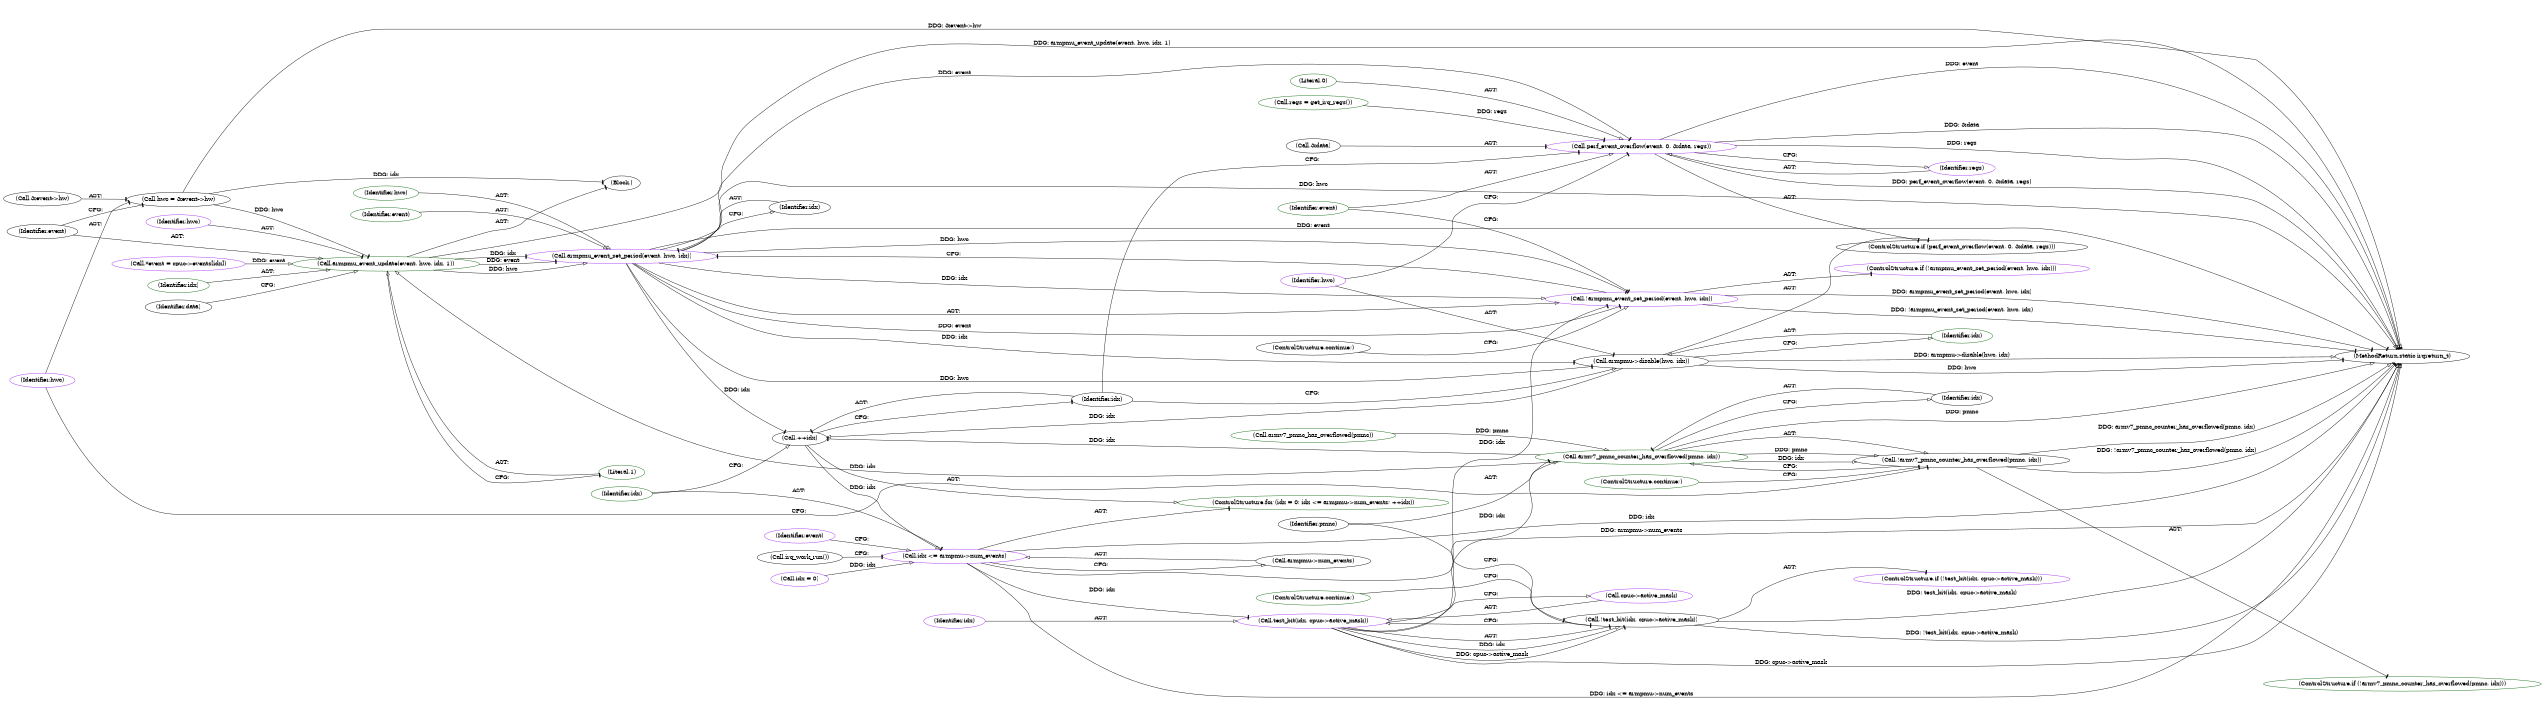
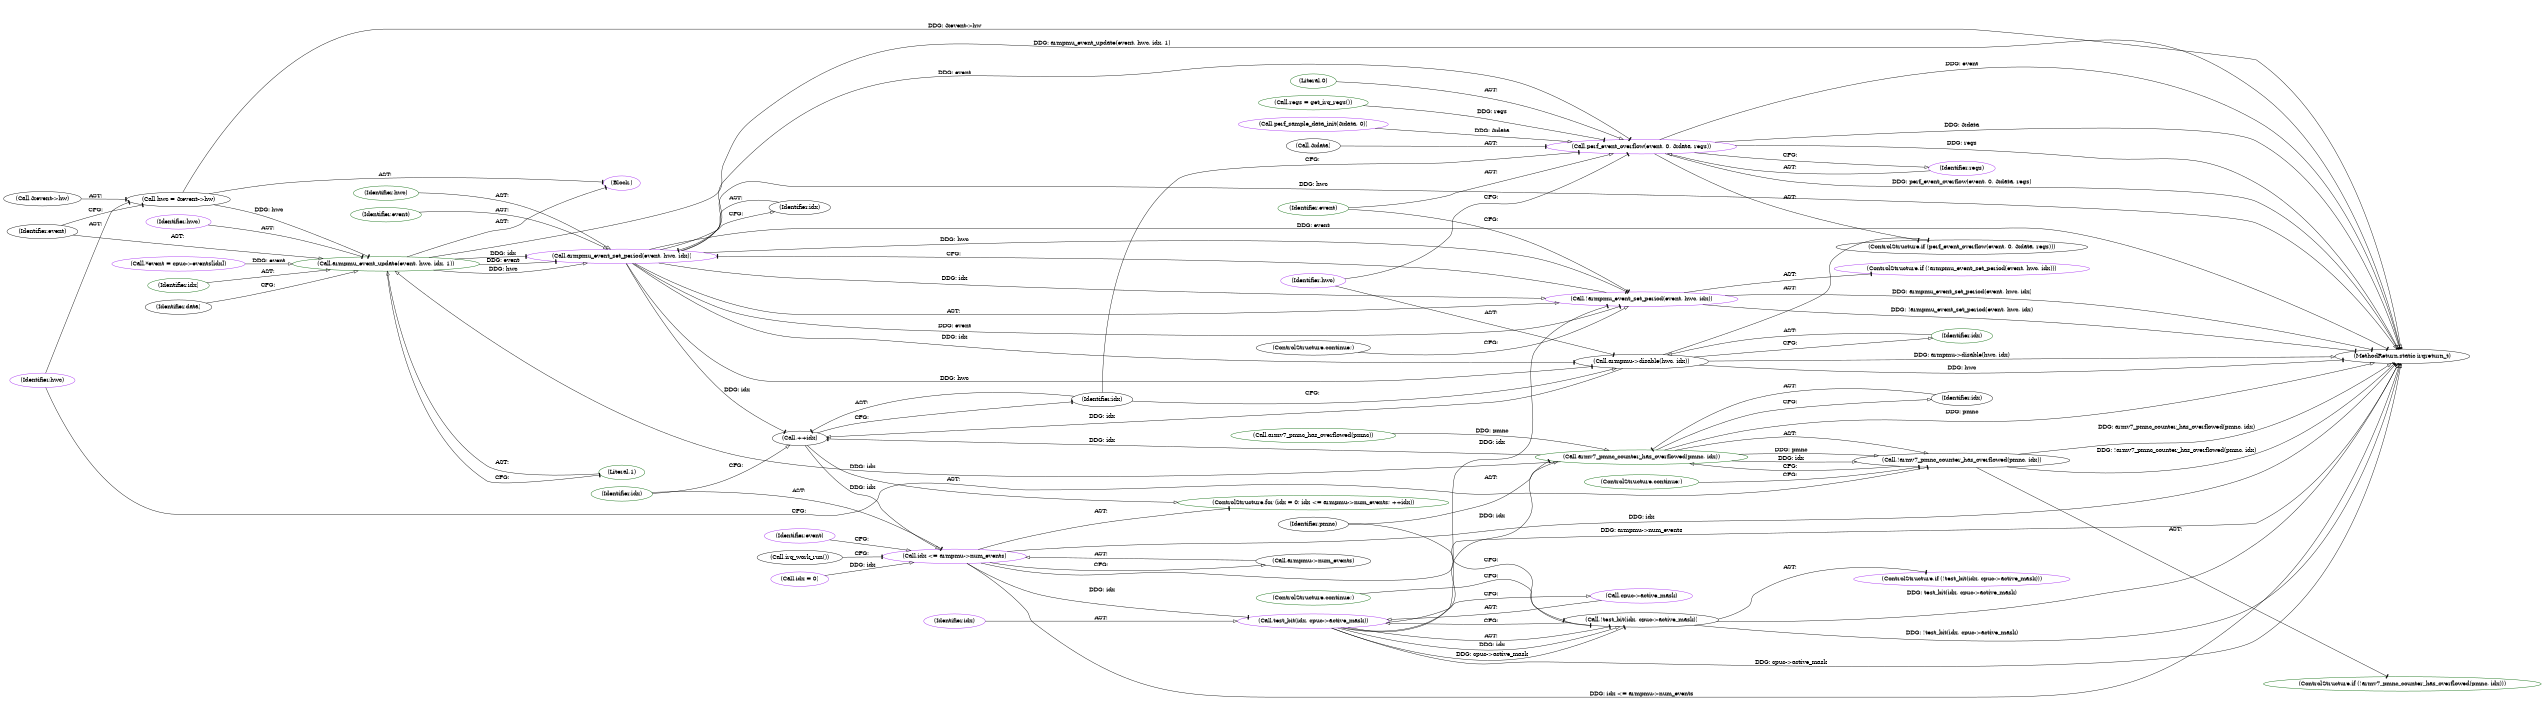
none -> (1313, 124)
(386, 175) -> (386, 175)
(622, 183) -> (622, 183)
